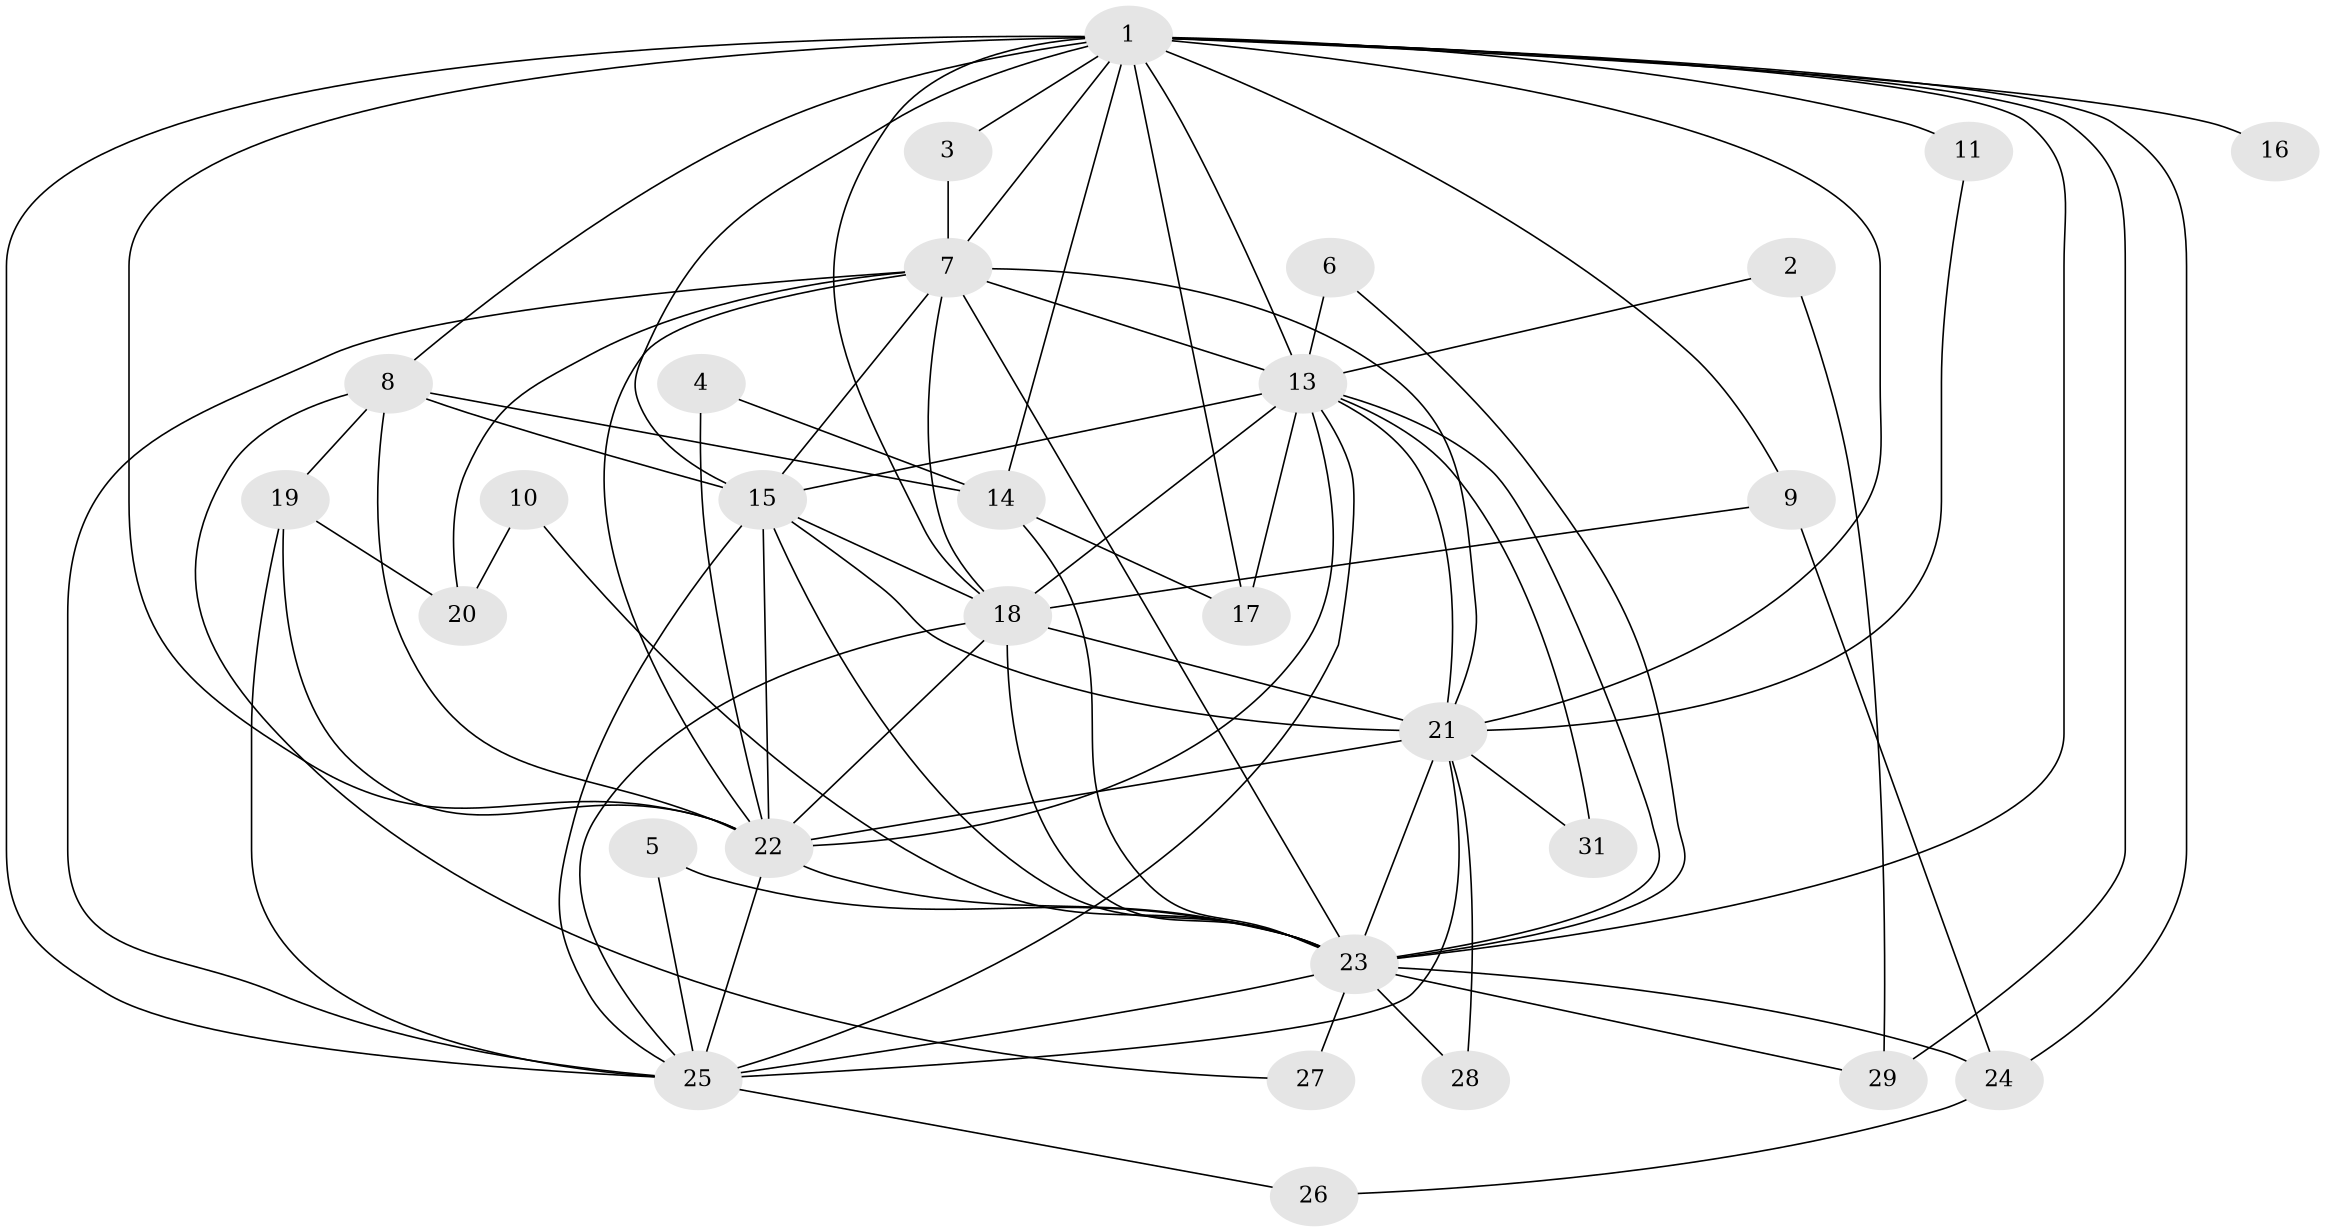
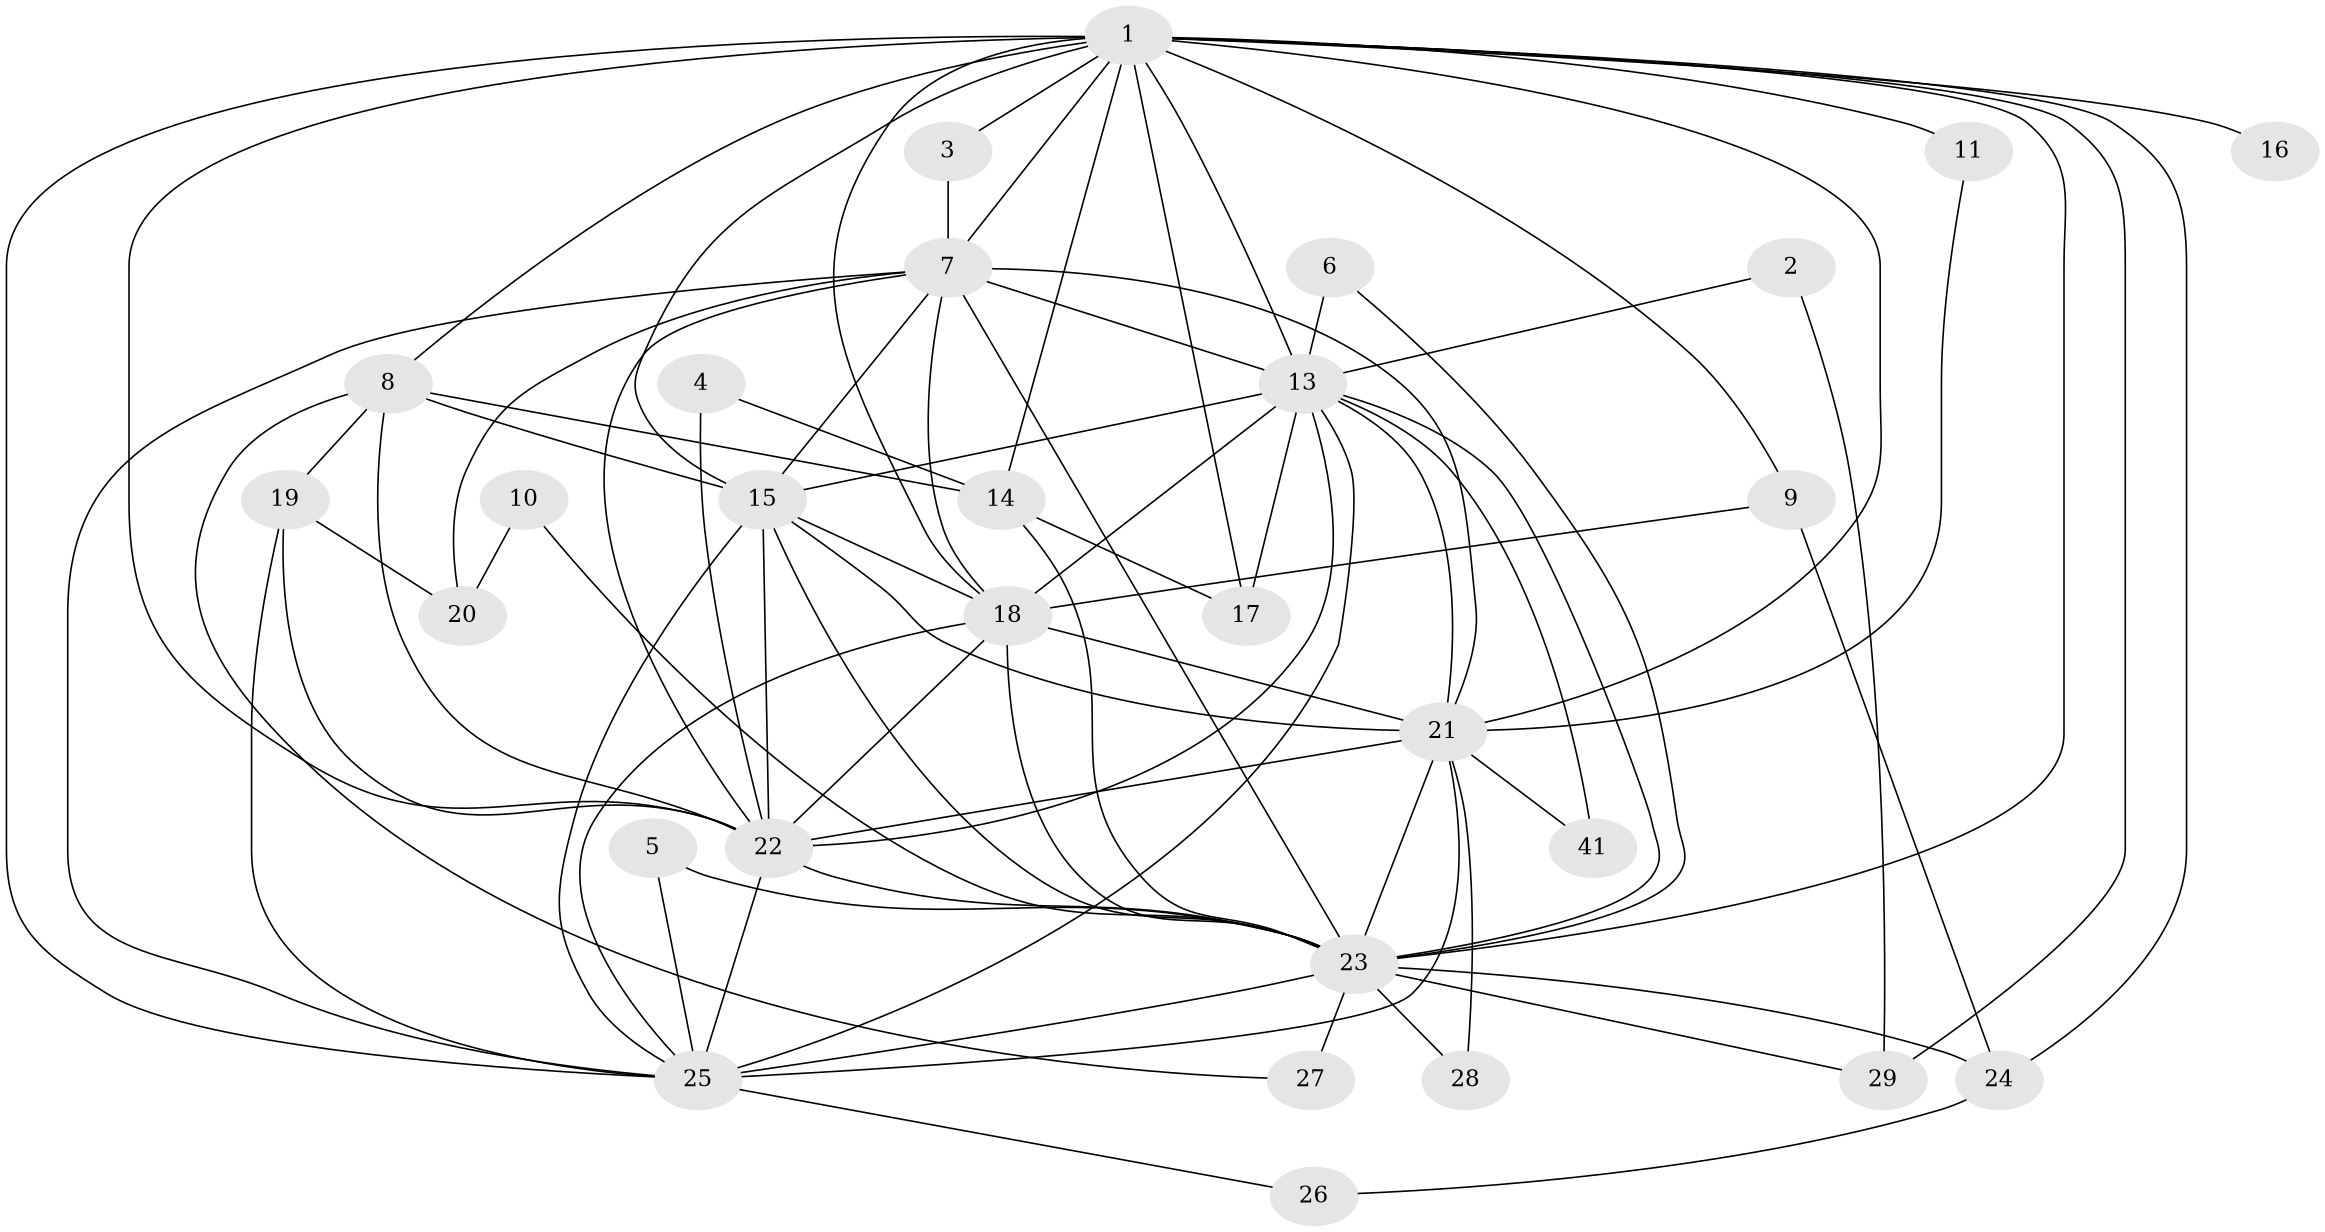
(1593, 848) -> (1593, 848)
